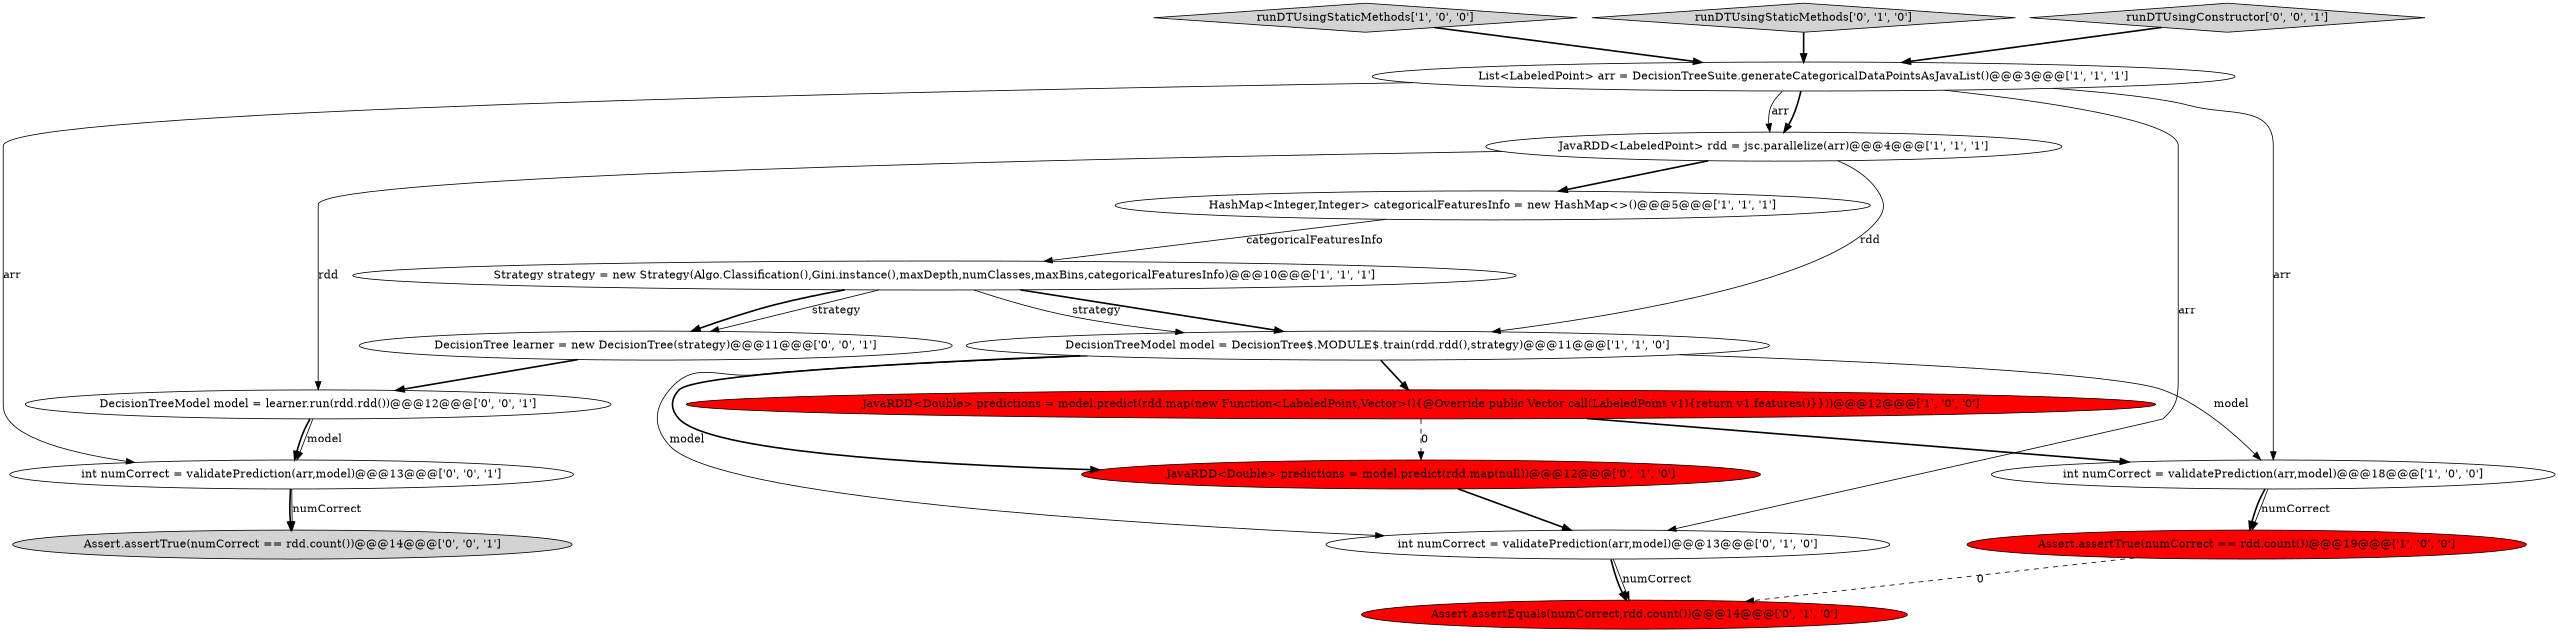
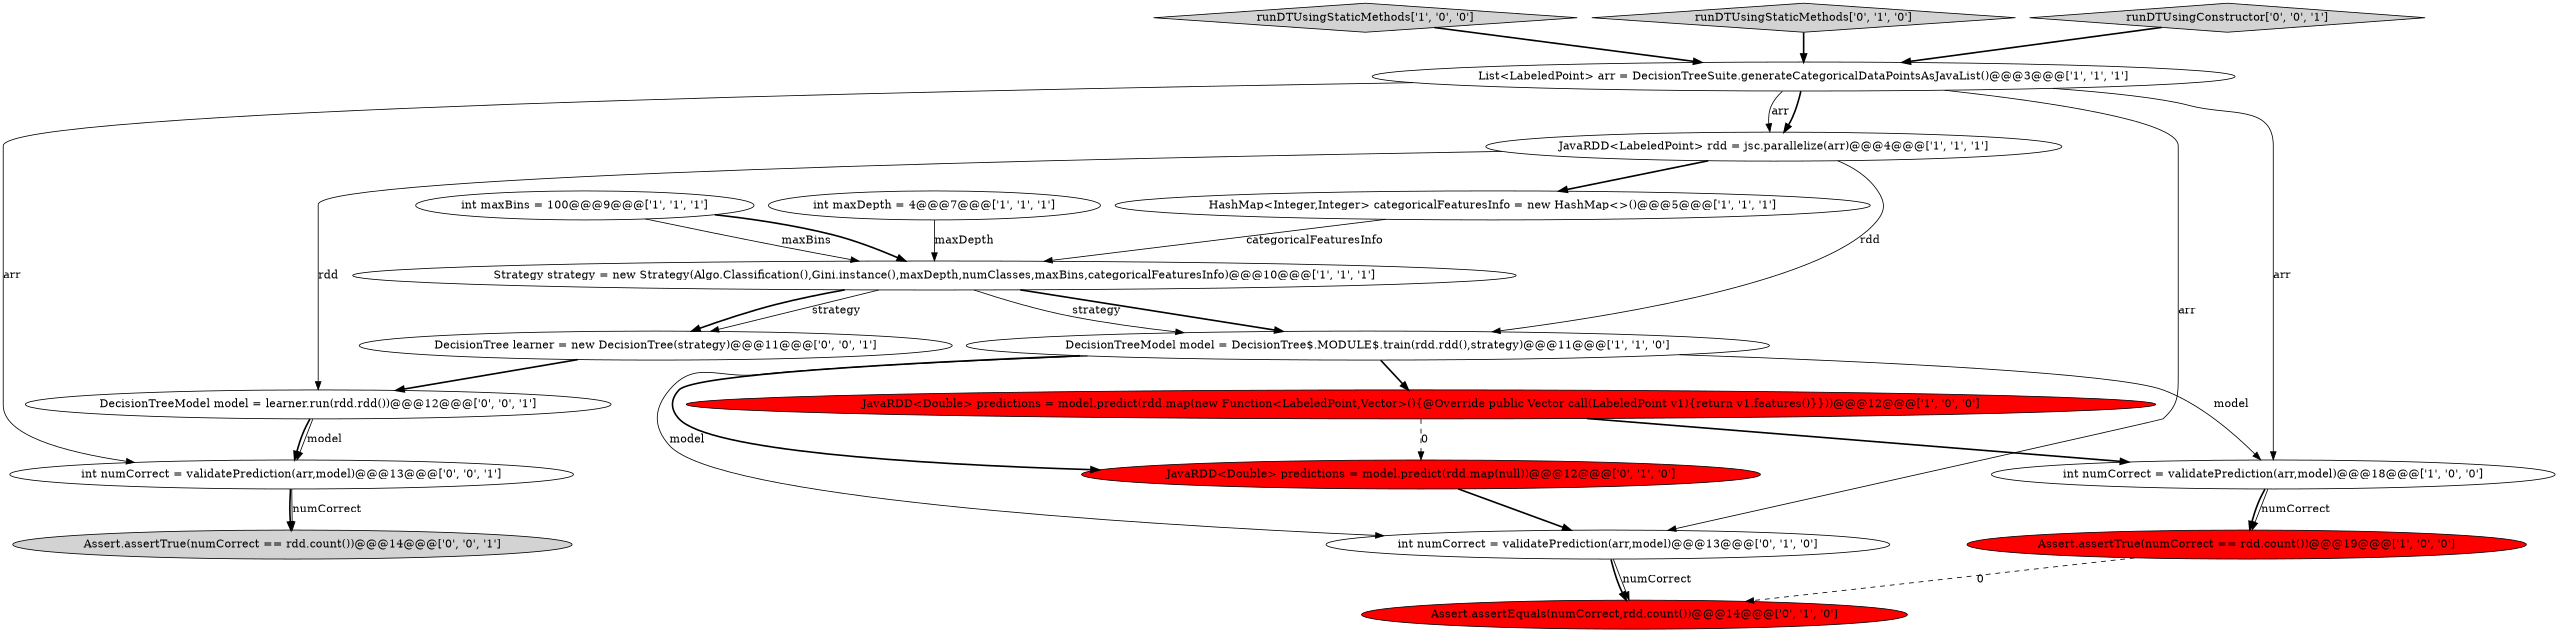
none -> (585, 205)
none -> (934, 205)
